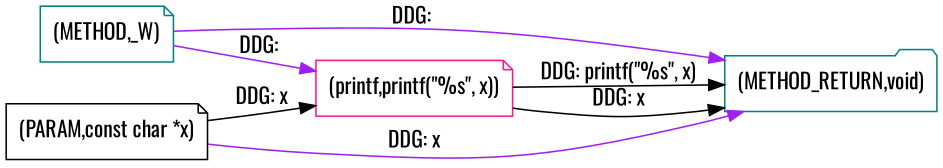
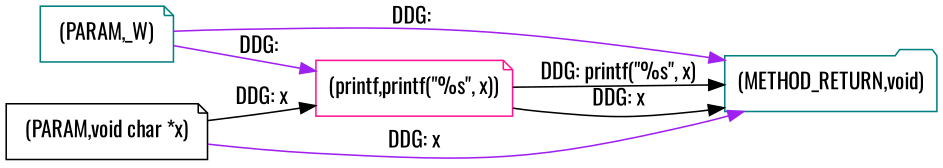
(107, 34) -> (107, 34)
(107, 132) -> (107, 132)
